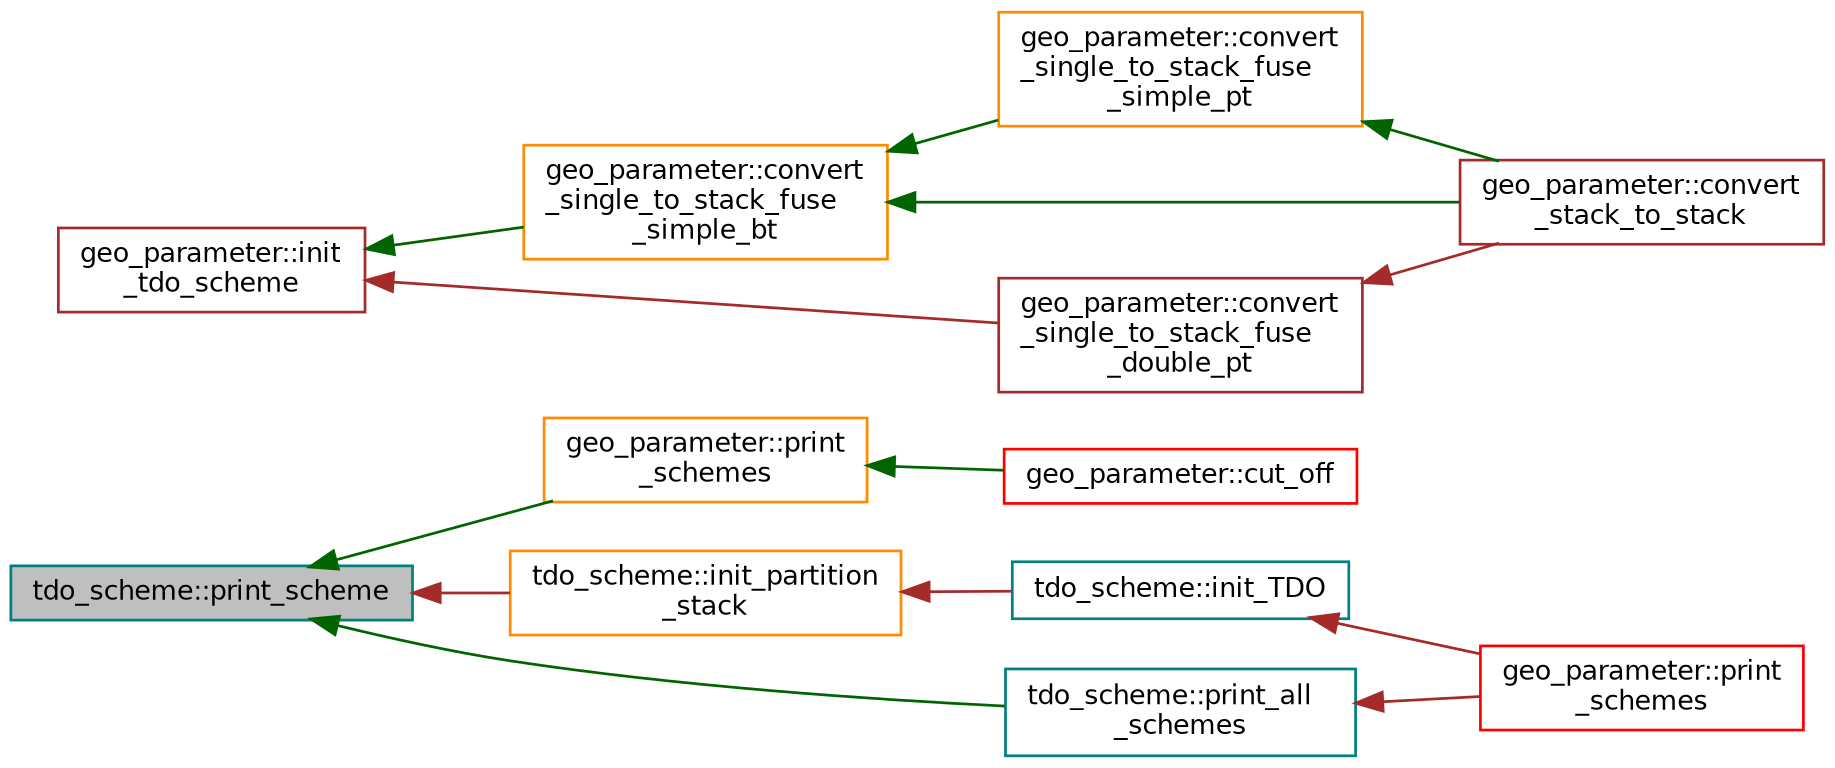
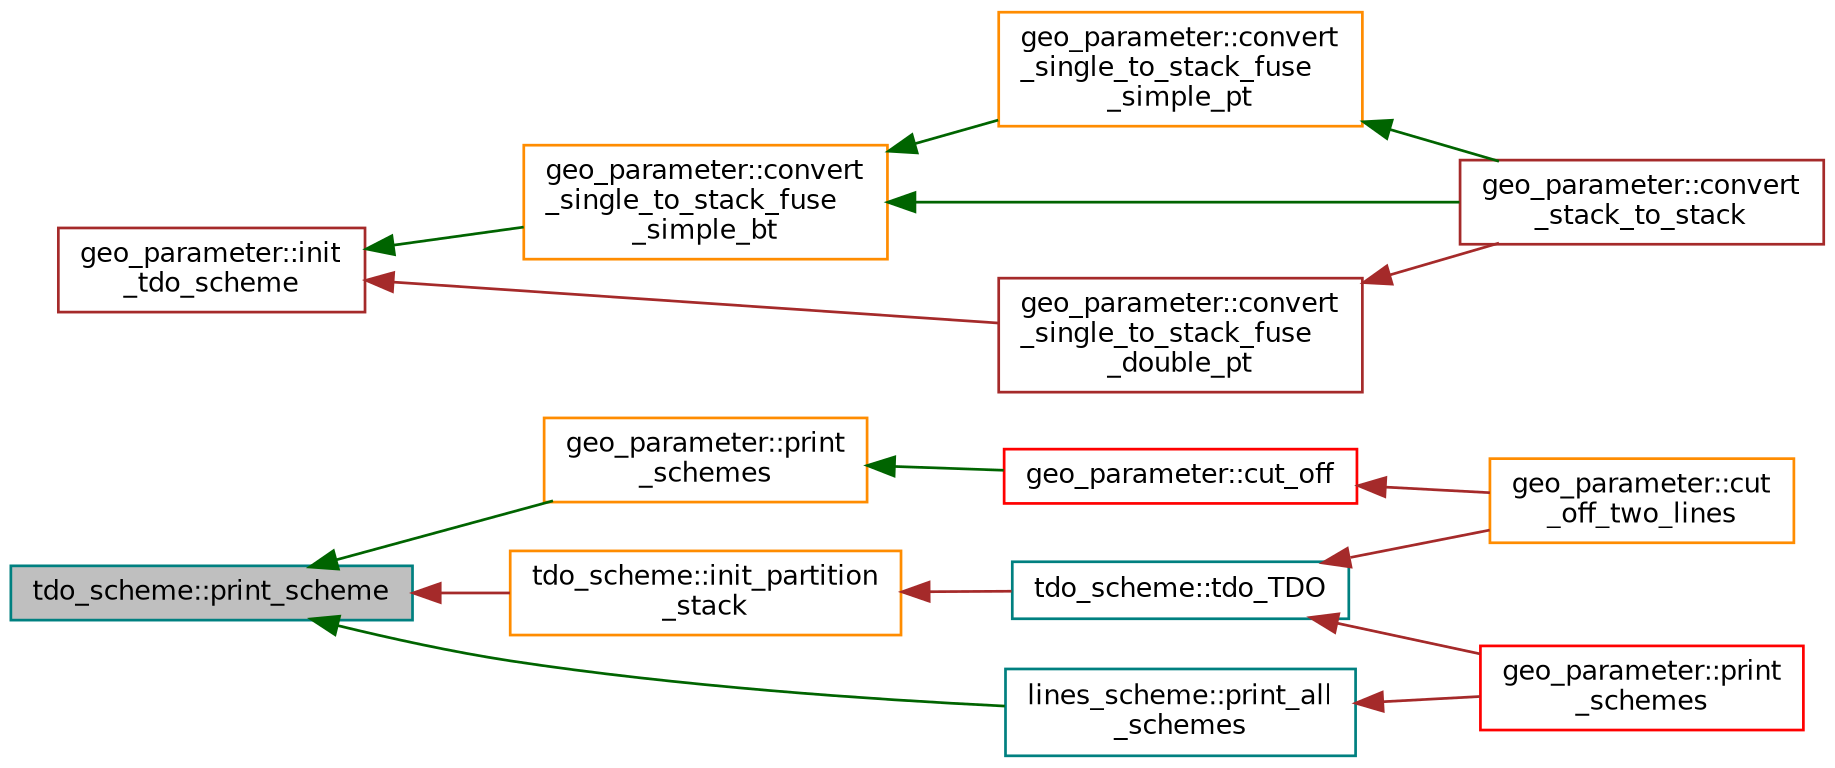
none -> (1642, 501)
(1181, 590) -> (1181, 590)
(1181, 712) -> (1181, 712)
